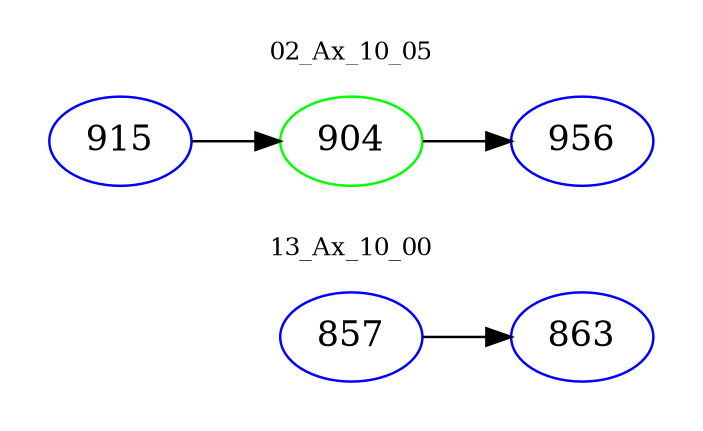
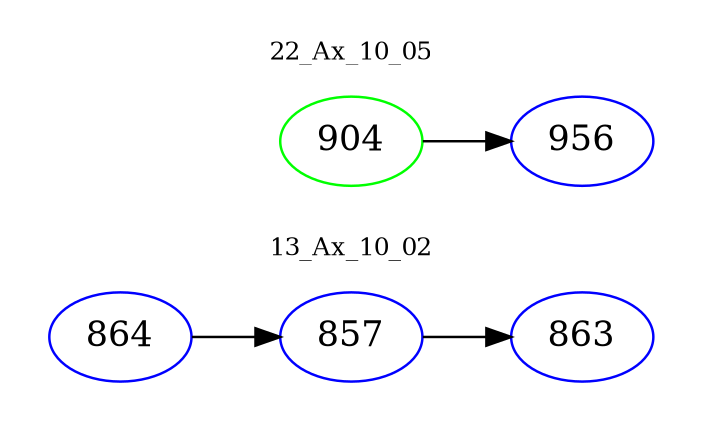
(351, 53) -> (351, 53)
(120, 141) -> none
(351, 249) -> (351, 249)
none -> (120, 337)
